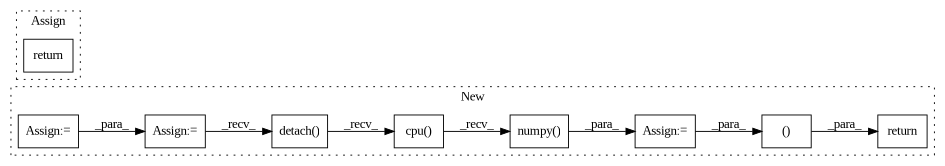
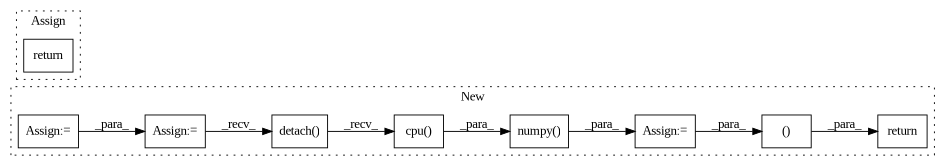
(477, 125) -> (477, 125)
